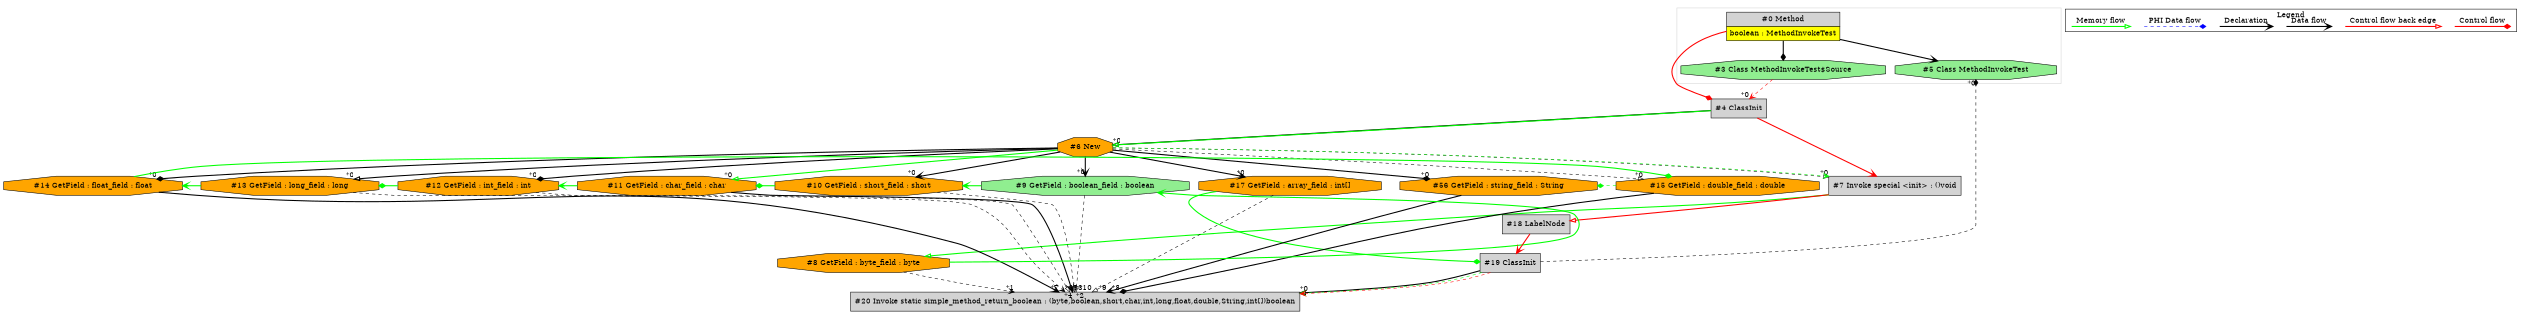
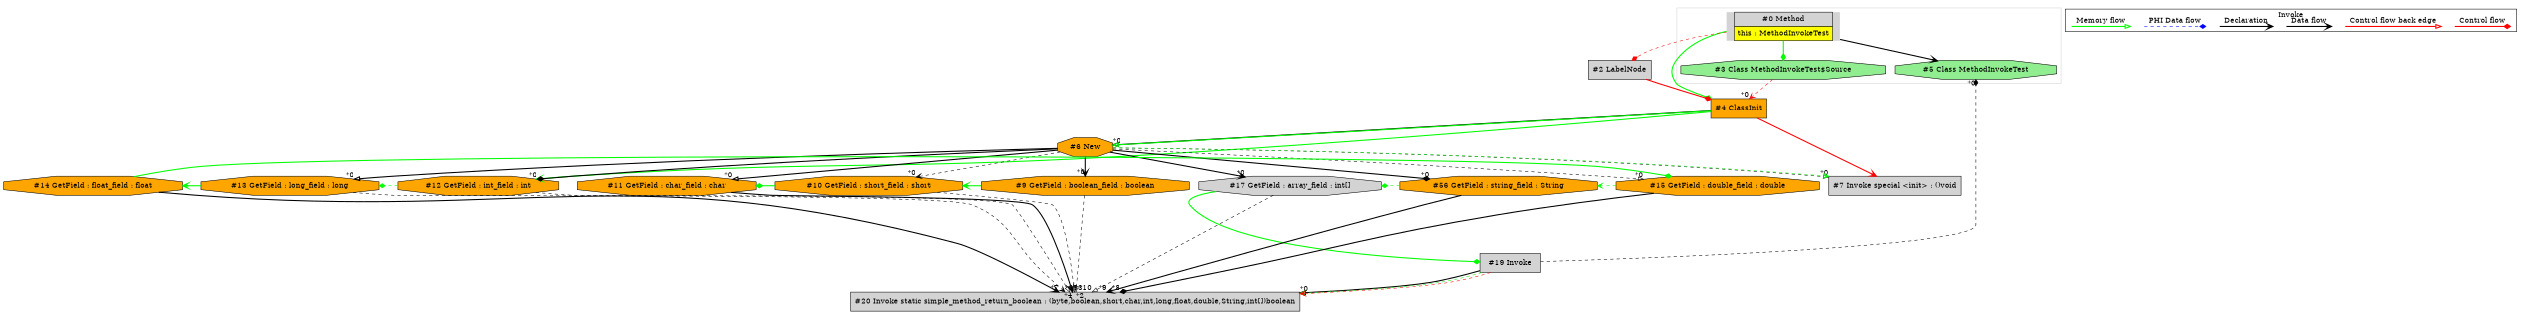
(2291, 15) -> (2291, 15)
(1783, 33) -> (1784, 33)
(1783, 47) -> (1783, 47)
(1681, 55) -> (1681, 55)
none -> (1620, 70)
(1739, 108) -> (1739, 108)
(499, 162) -> none
(898, 164) -> (946, 160)
(991, 164) -> (980, 166)
(392, 186) -> (392, 186)
(571, 186) -> (1039, 161)
(1085, 186) -> (1085, 186)
(1290, 186) -> (1290, 186)
none -> (1394, 186)
(1610, 186) -> (1610, 186)
(1536, 224) -> none
(864, 263) -> none
(1510, 263) -> (1510, 263)
